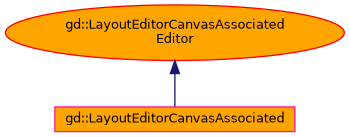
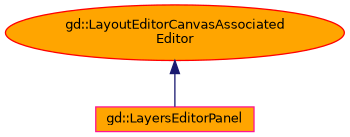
(175, 119) -> (175, 119)
